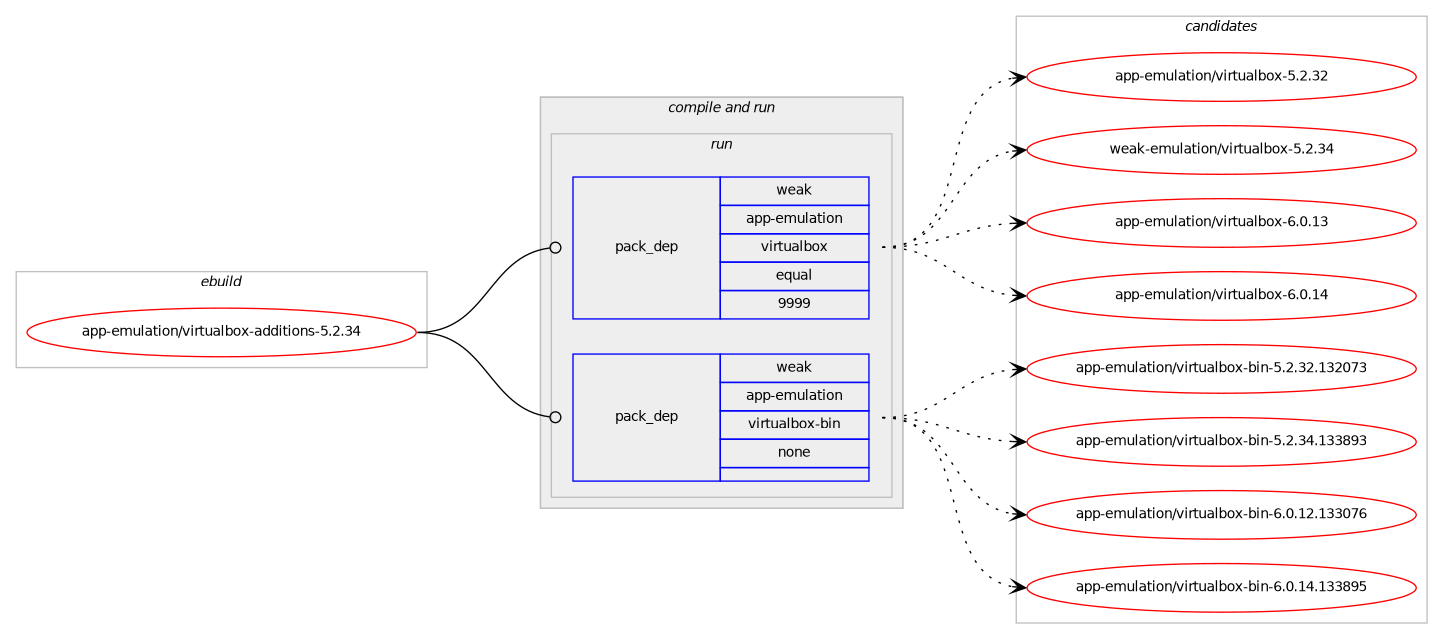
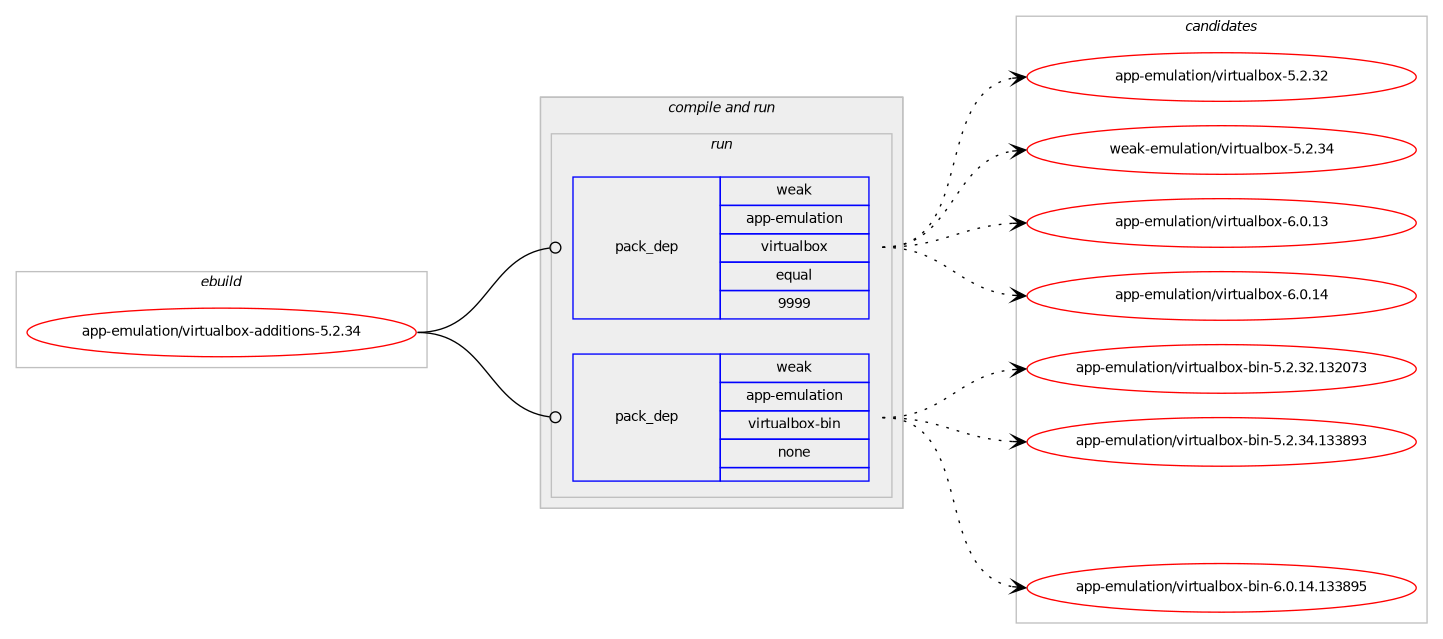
(1222, 515) -> none
